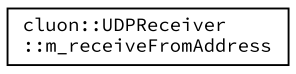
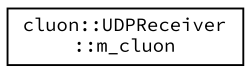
(148, 37) -> (125, 37)
